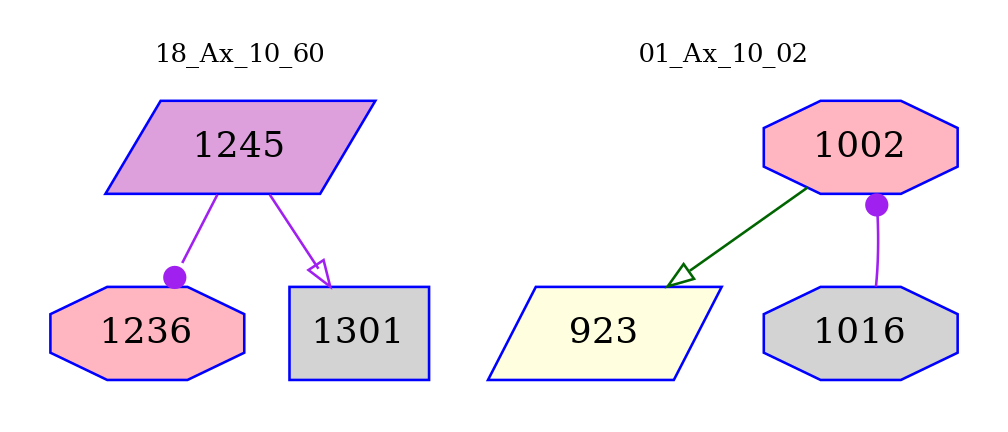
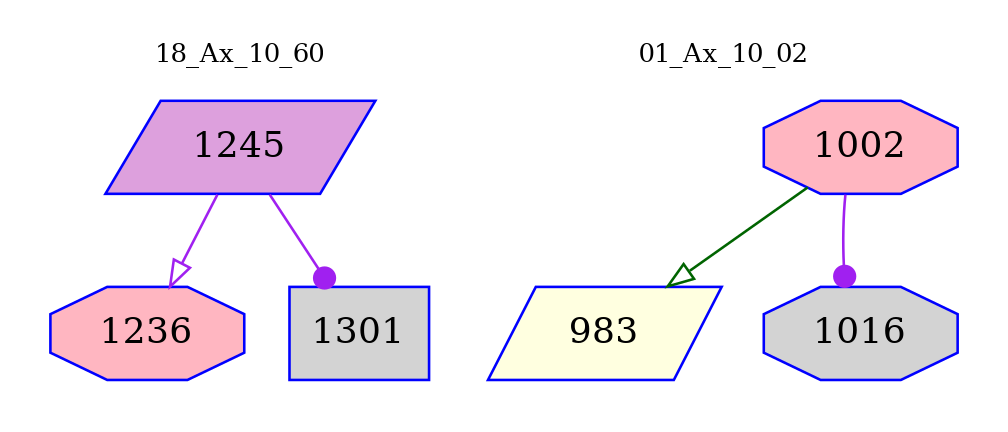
(200, 229) -> (200, 229)
(294, 232) -> (294, 232)
(878, 251) -> (843, 230)
(605, 333) -> (605, 333)
